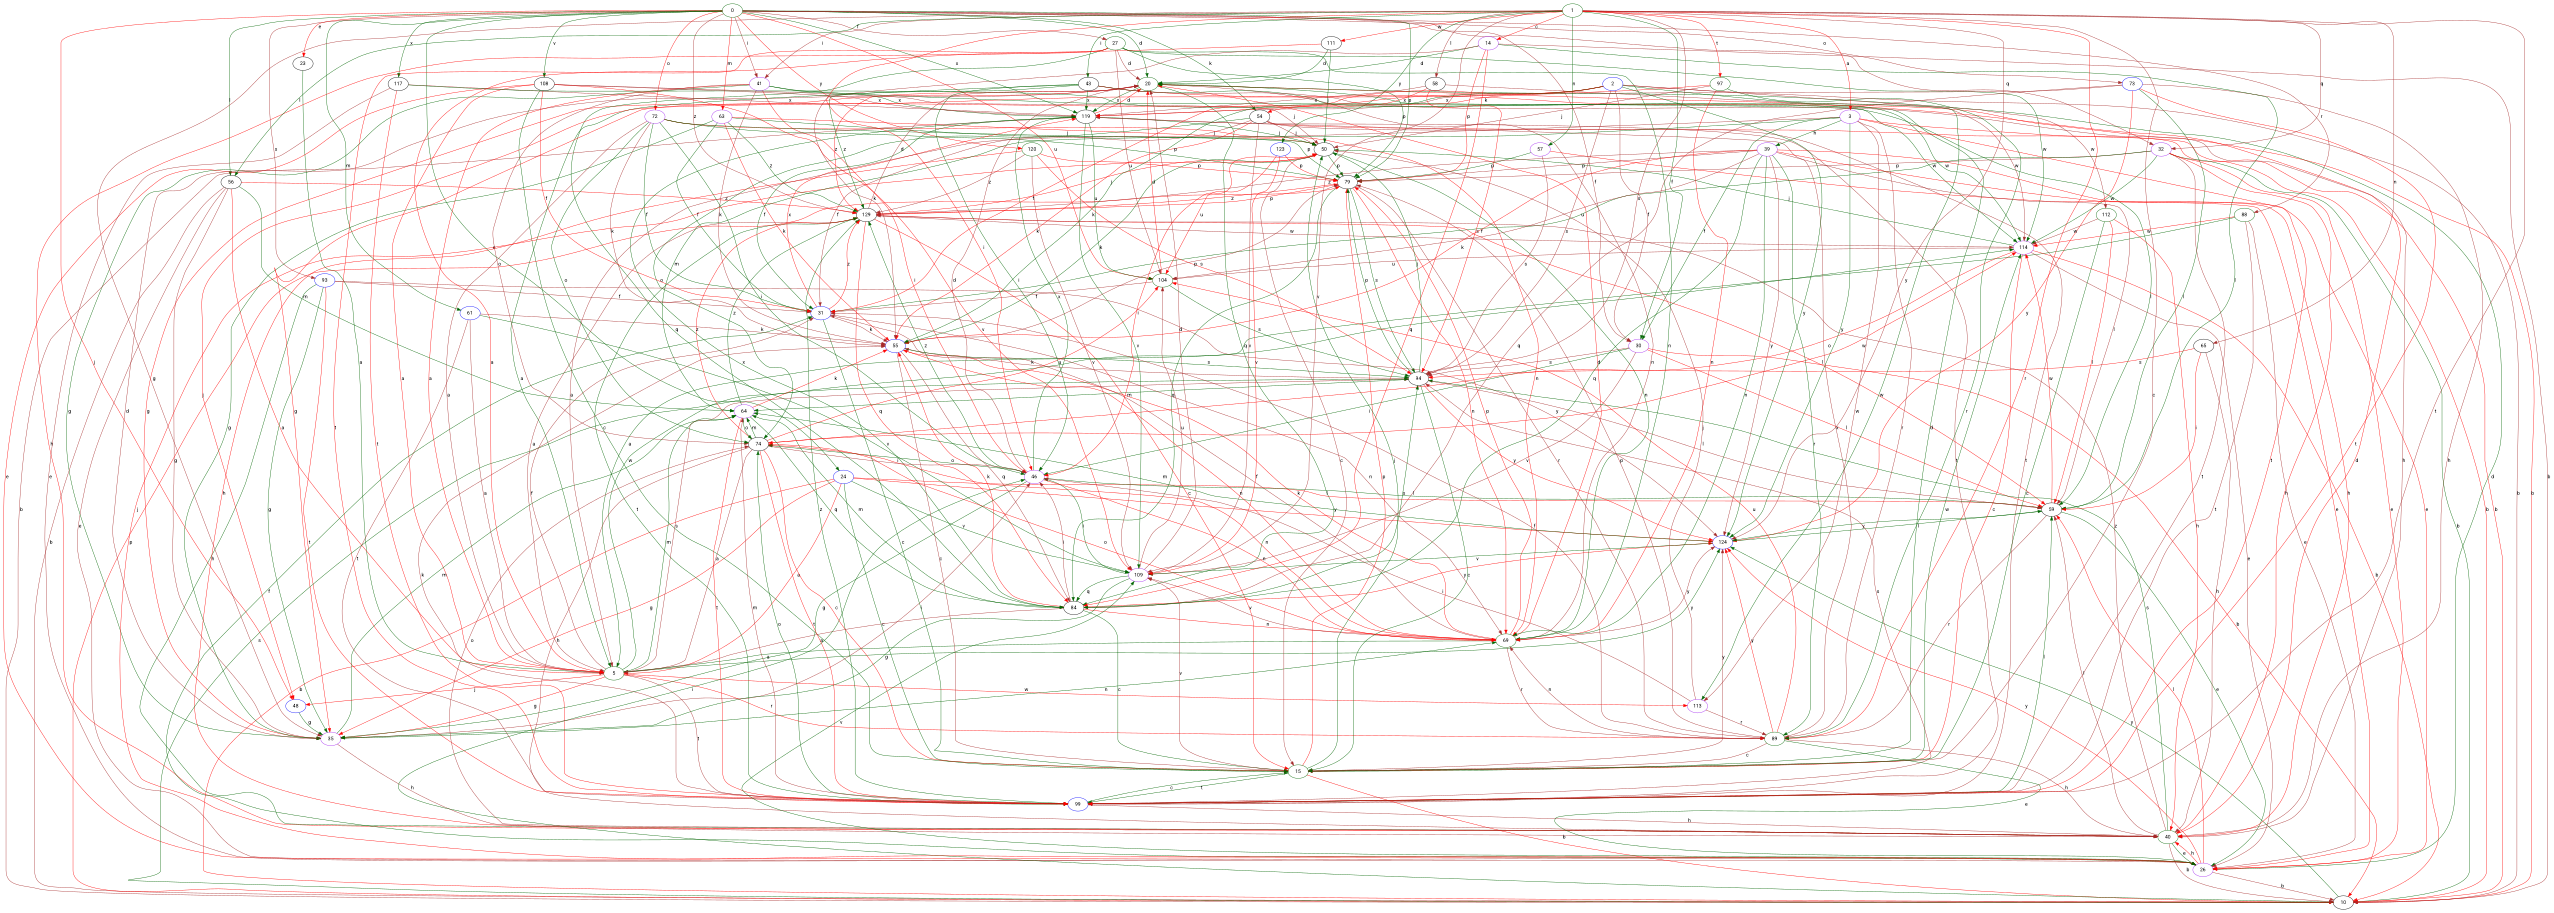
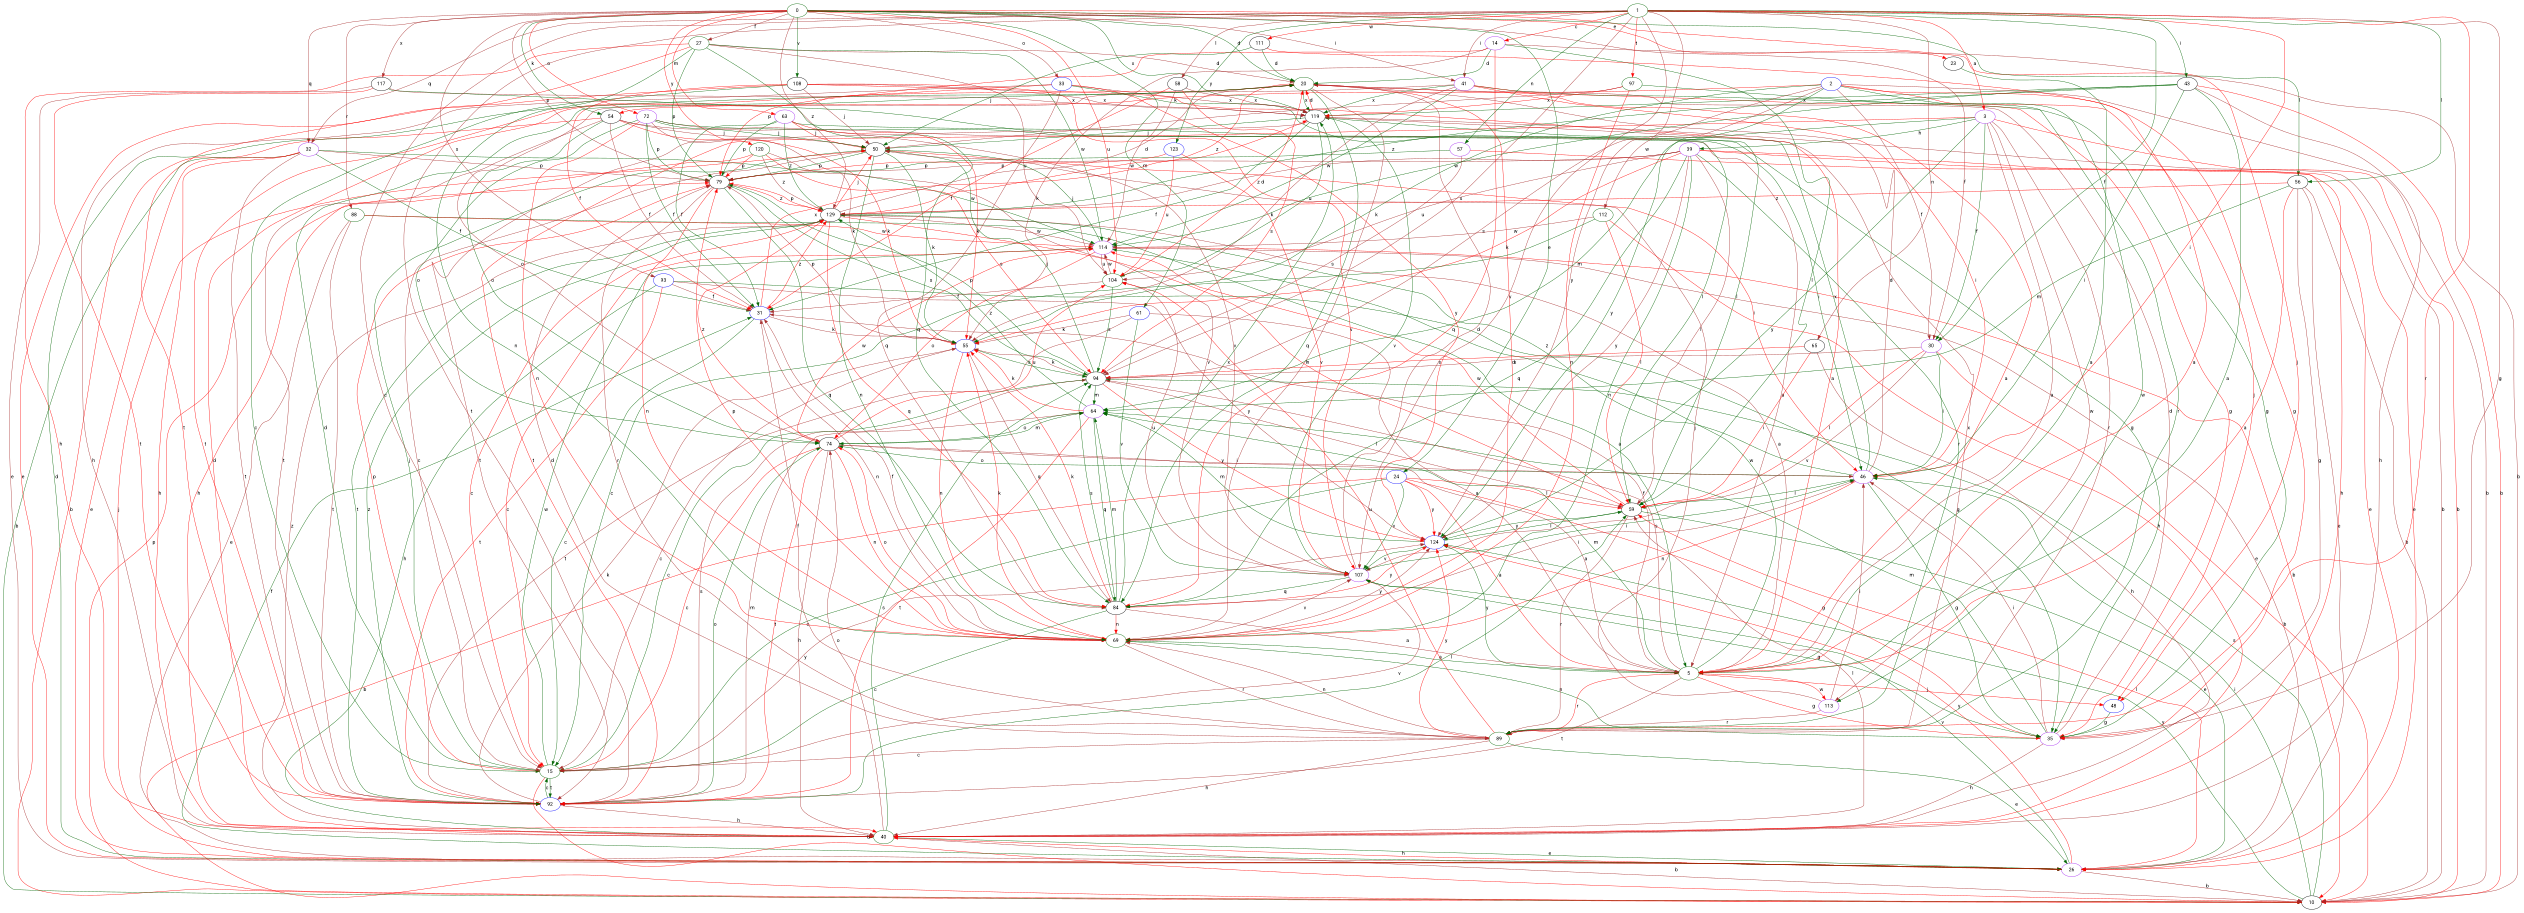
(1163, 14) -> (521, 28)
(544, 15) -> (571, 14)
(2132, 84) -> (1062, 84)
none -> (1108, 266)
(1622, 461) -> (553, 461)
(1139, 575) -> (1359, 575)
(1078, 804) -> (550, 804)
